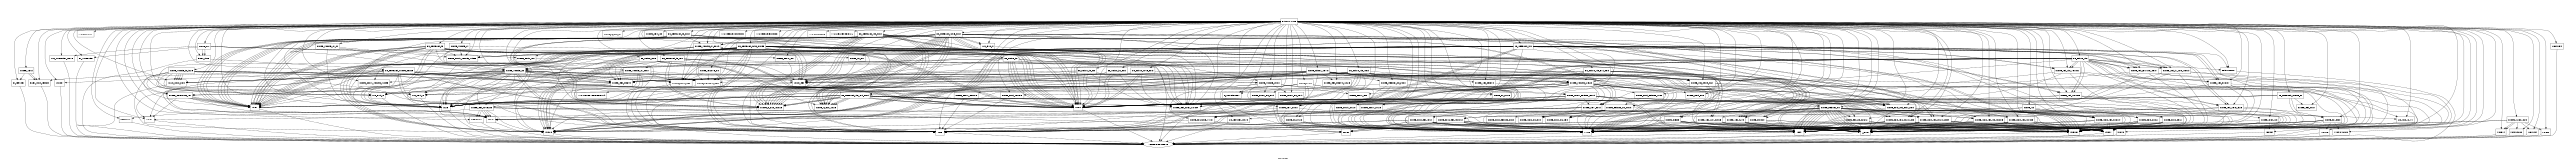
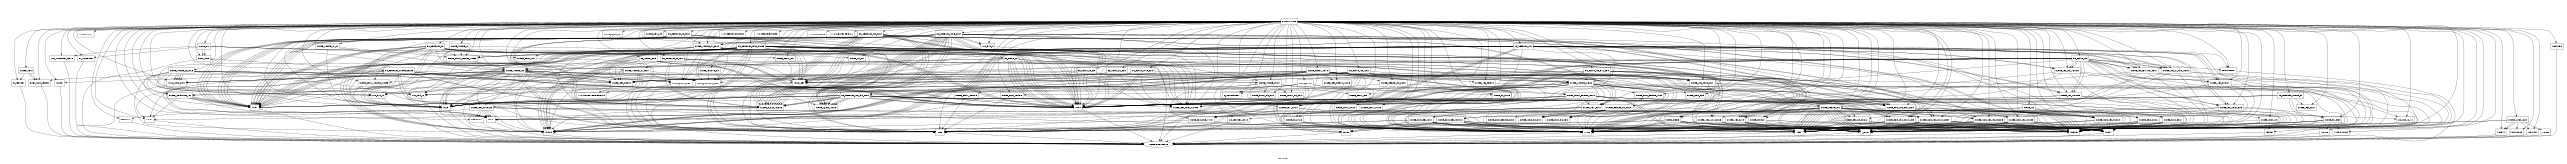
(1967, 24) -> none
(580, 60) -> (489, 65)
(301, 65) -> (302, 65)
(471, 89) -> (608, 89)
(1634, 101) -> (1633, 102)
none -> (1685, 111)
(2121, 132) -> none
